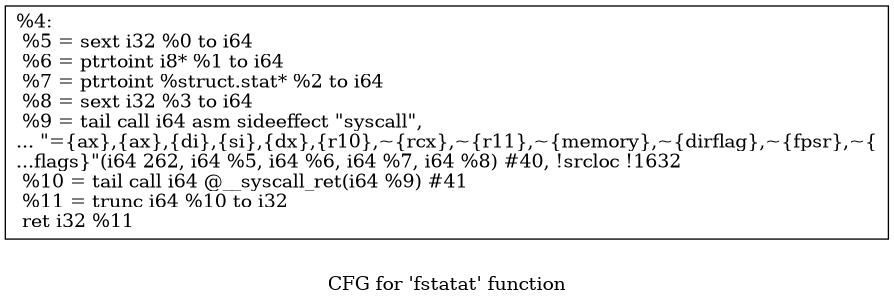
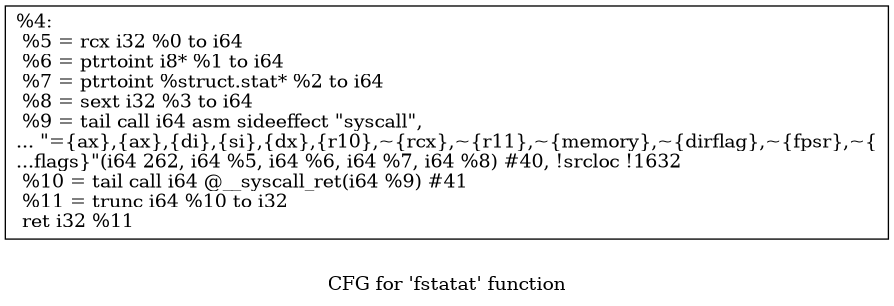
(135, 42) -> (130, 42)
